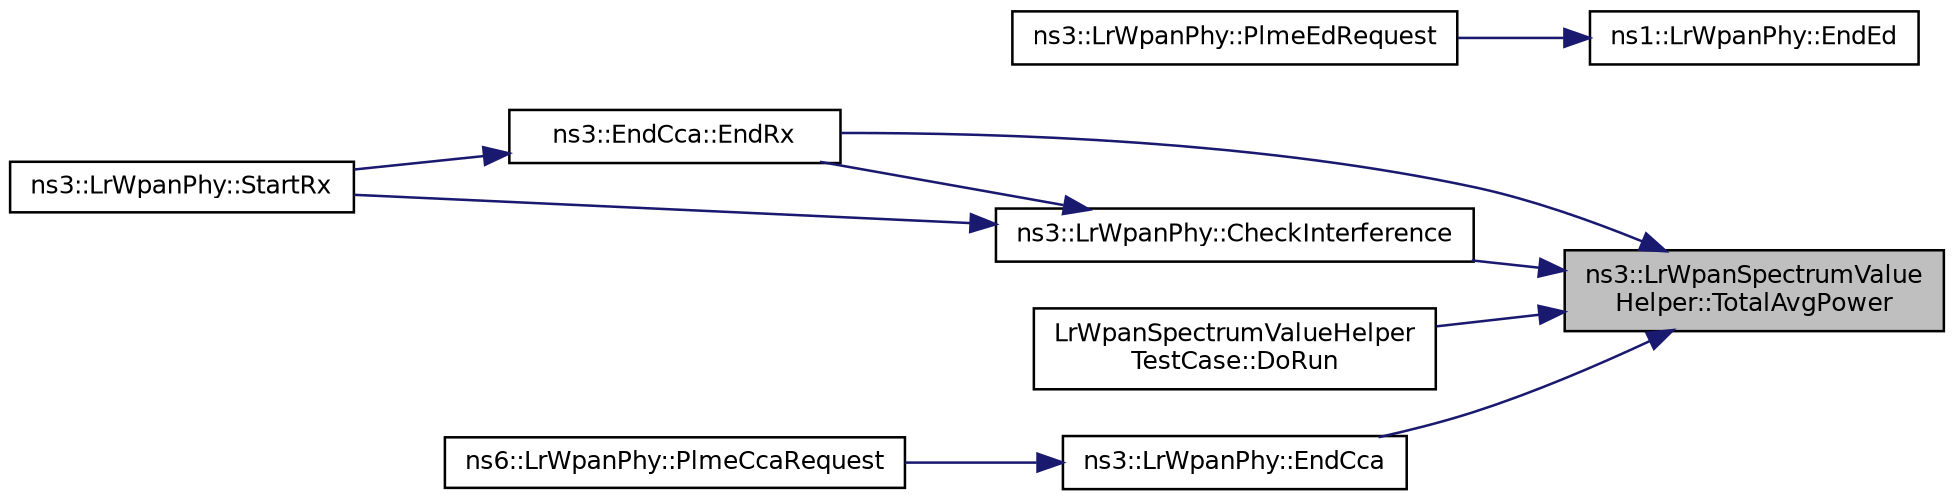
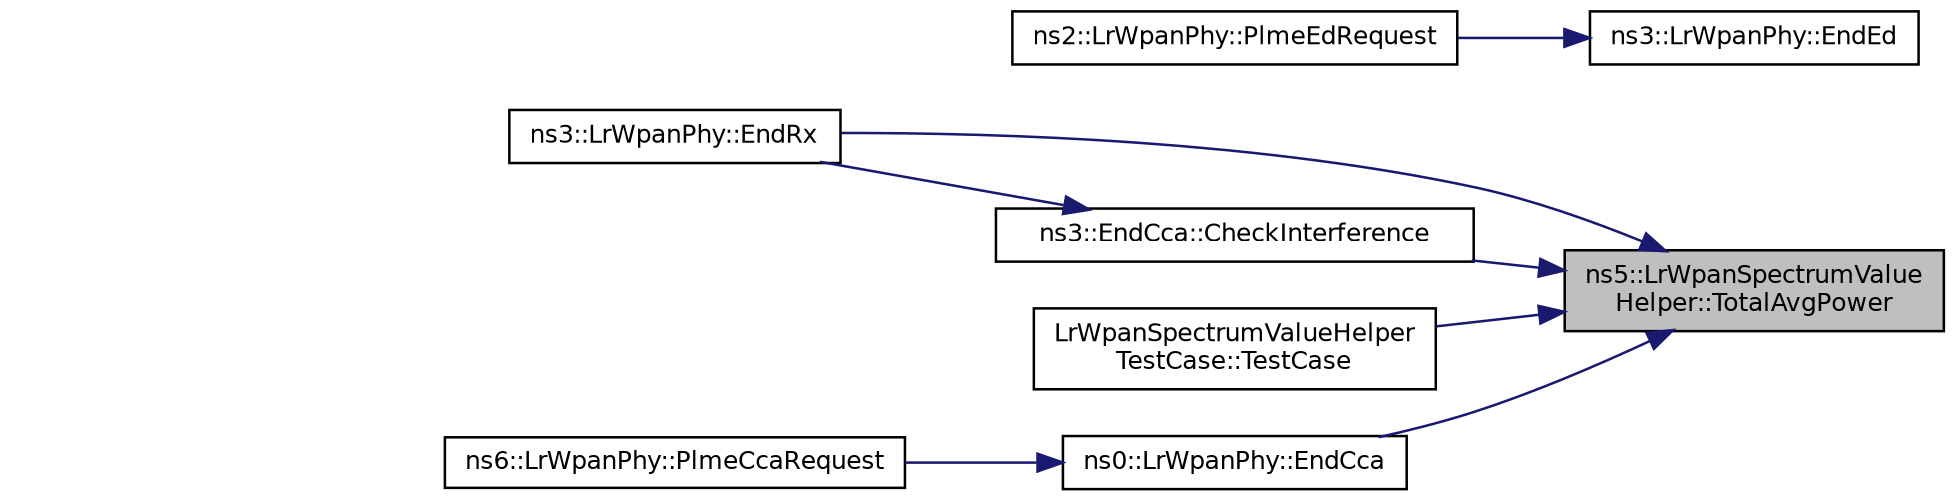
(1235, 38) -> (1235, 38)
(1754, 38) -> (1754, 38)
(675, 136) -> (675, 136)
(182, 187) -> none
(1235, 235) -> (1235, 235)
(1754, 291) -> (1754, 291)
(1235, 349) -> (1235, 349)
(1235, 463) -> (1235, 463)
